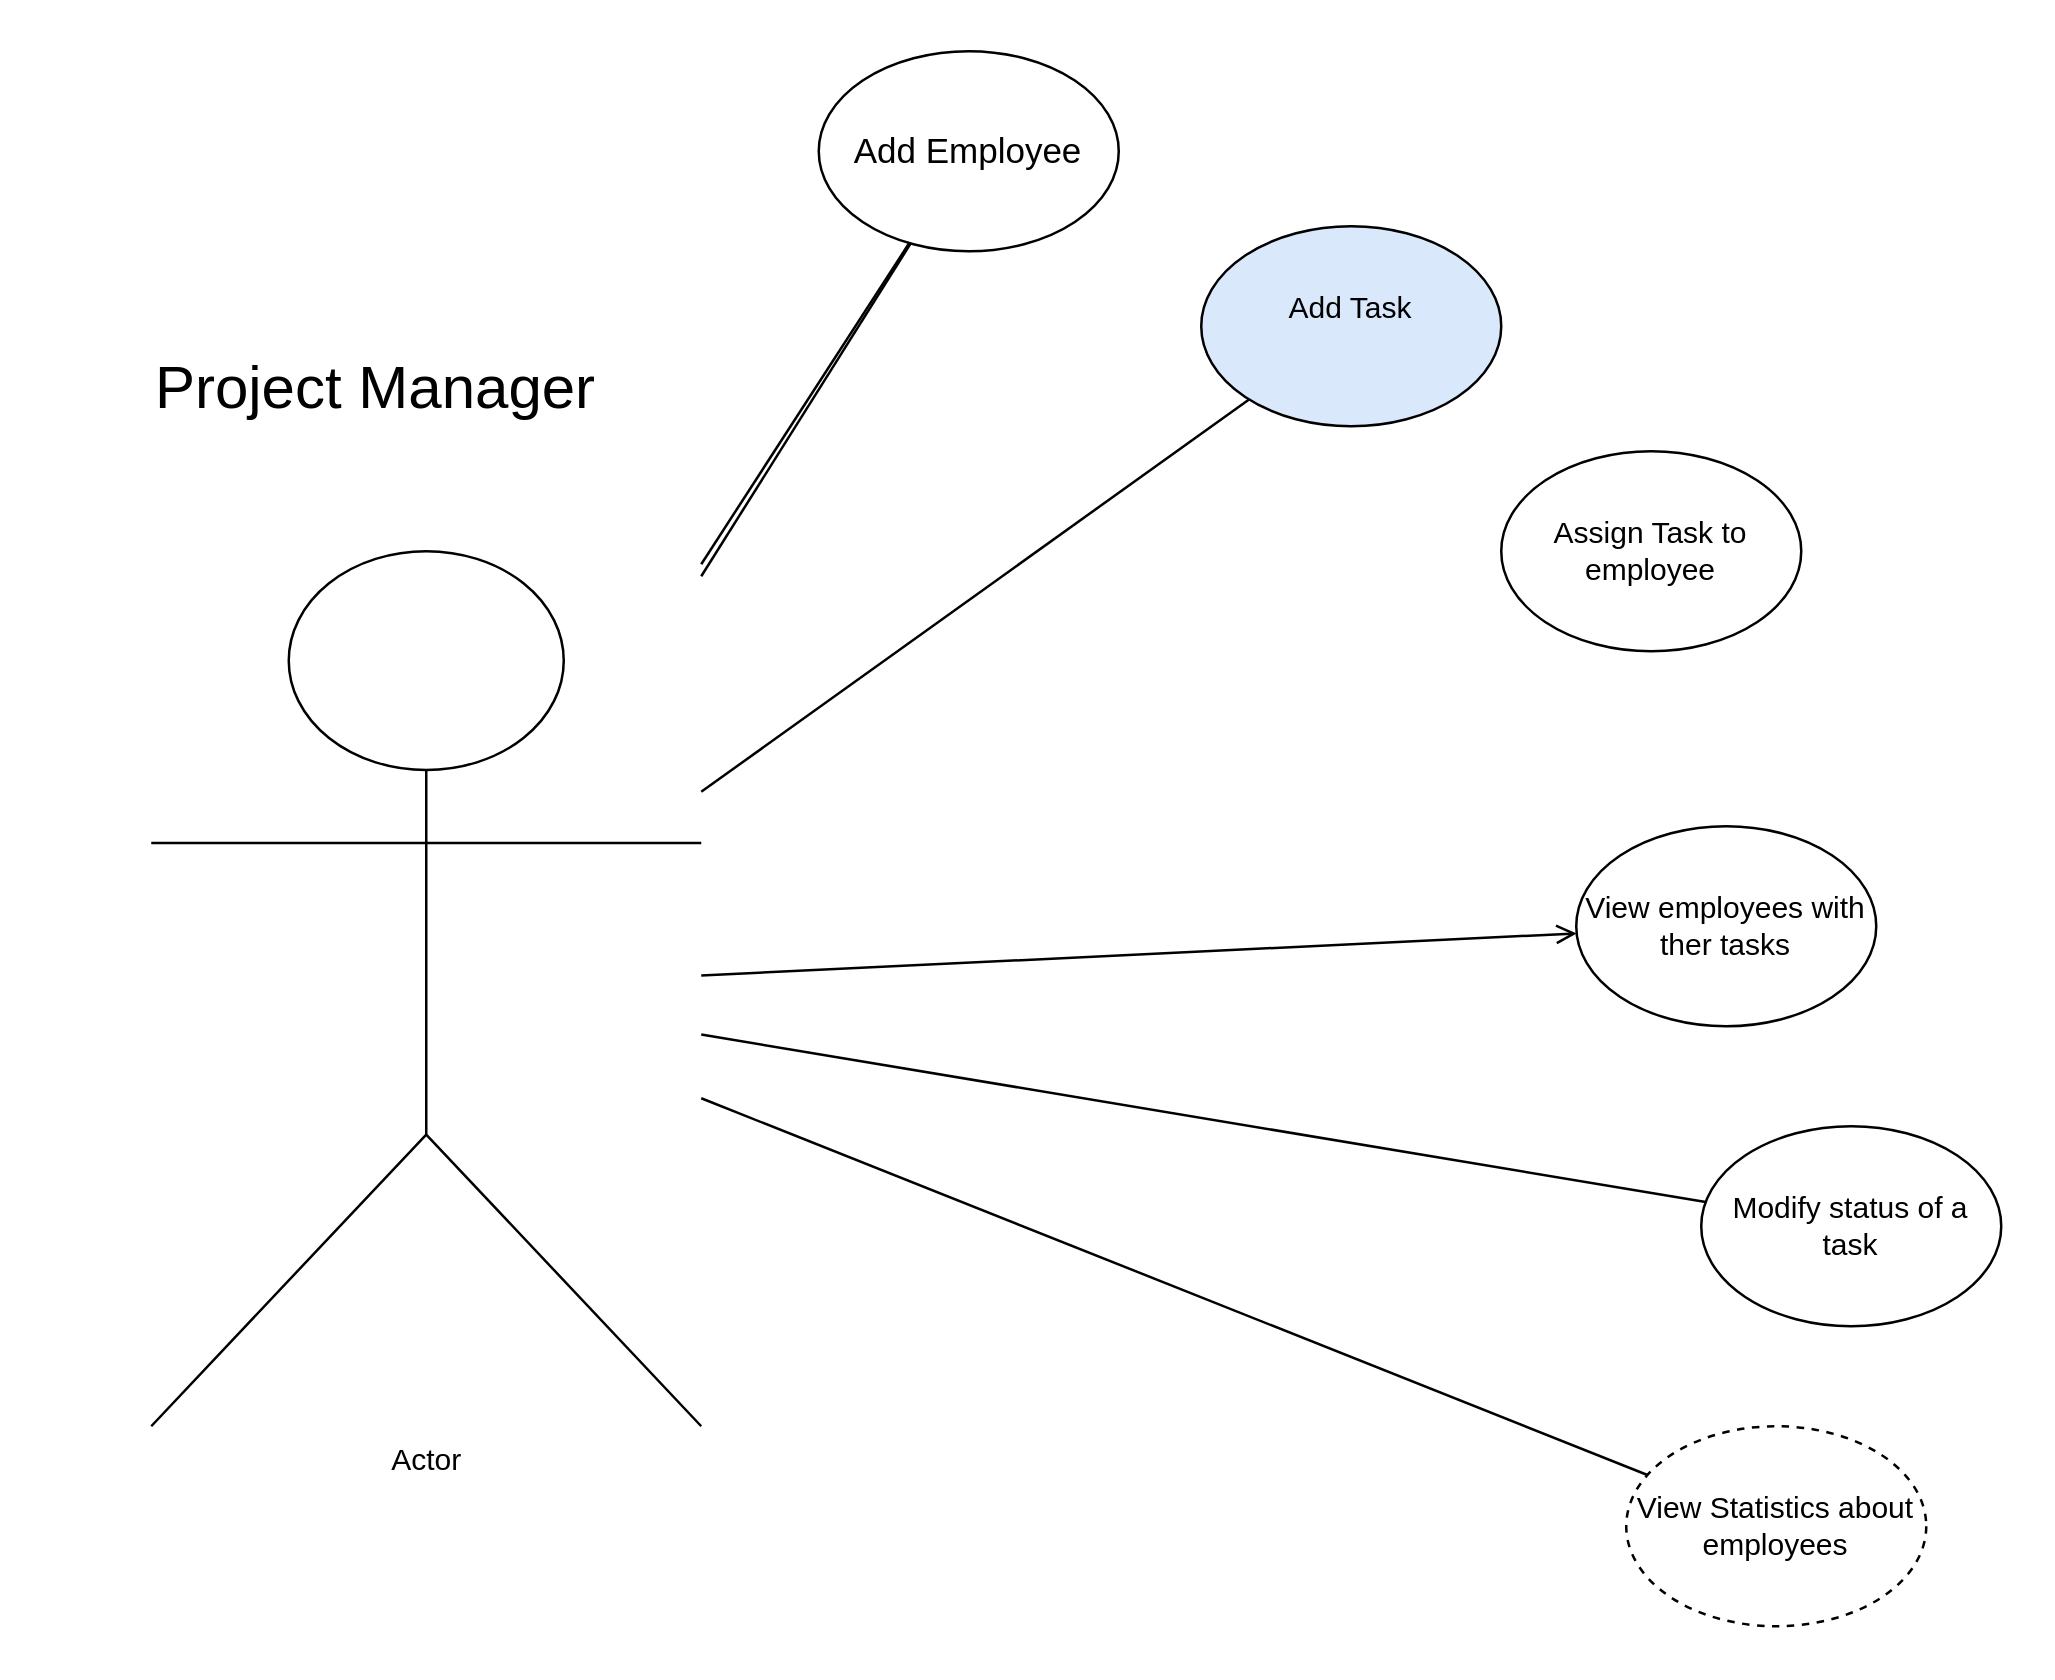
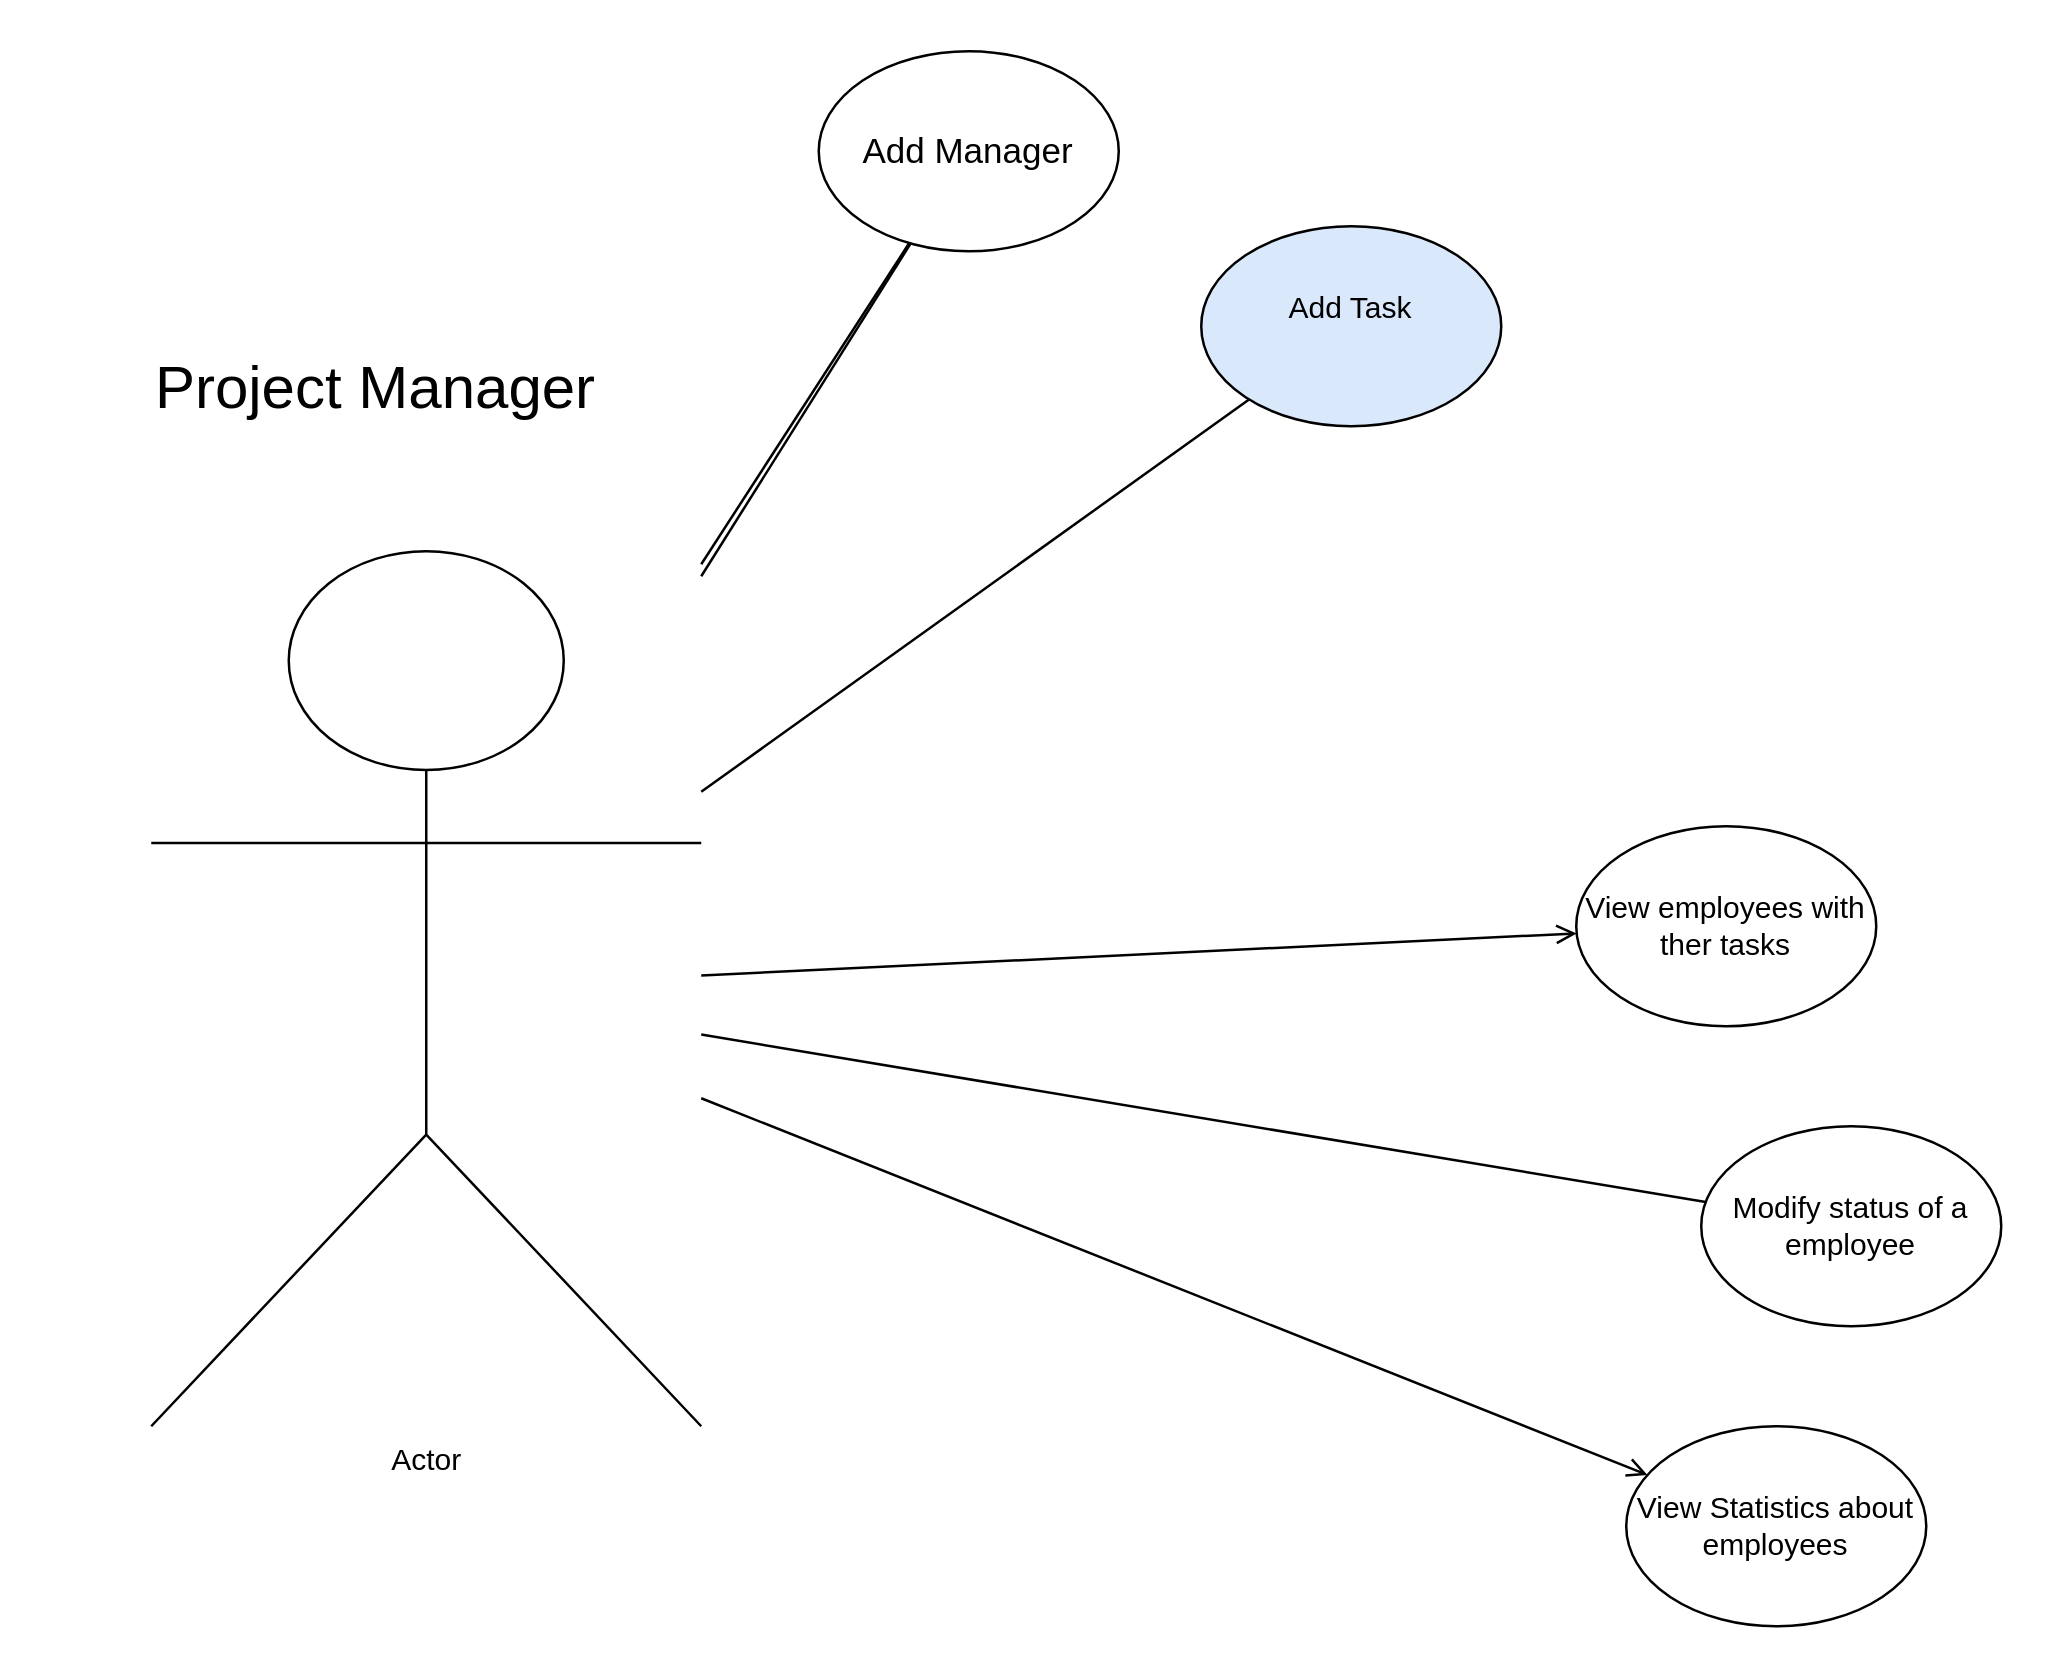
(969, 151) -> (969, 151)
(1651, 551) -> none
(1851, 1226) -> (1851, 1226)
(1642, 1473) -> (1639, 1471)
(1776, 1526) -> (1776, 1526)
